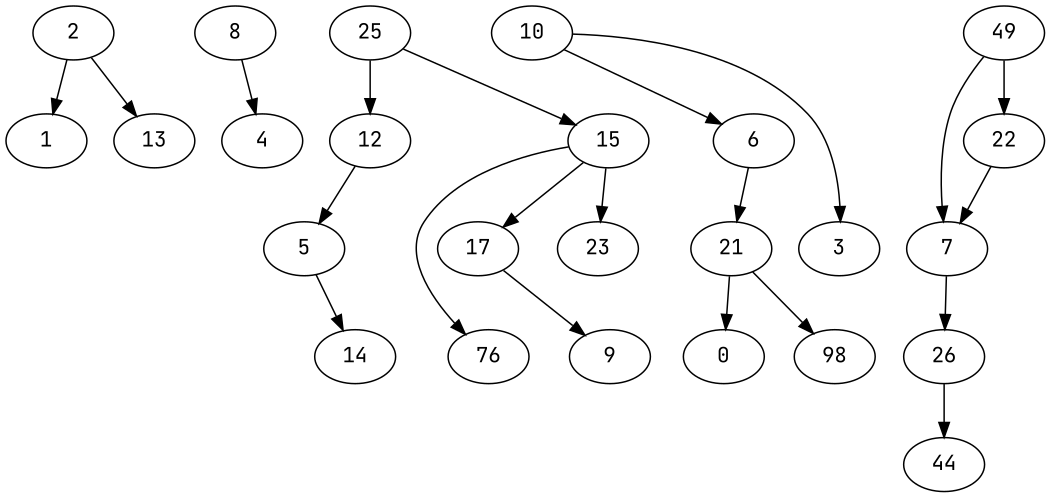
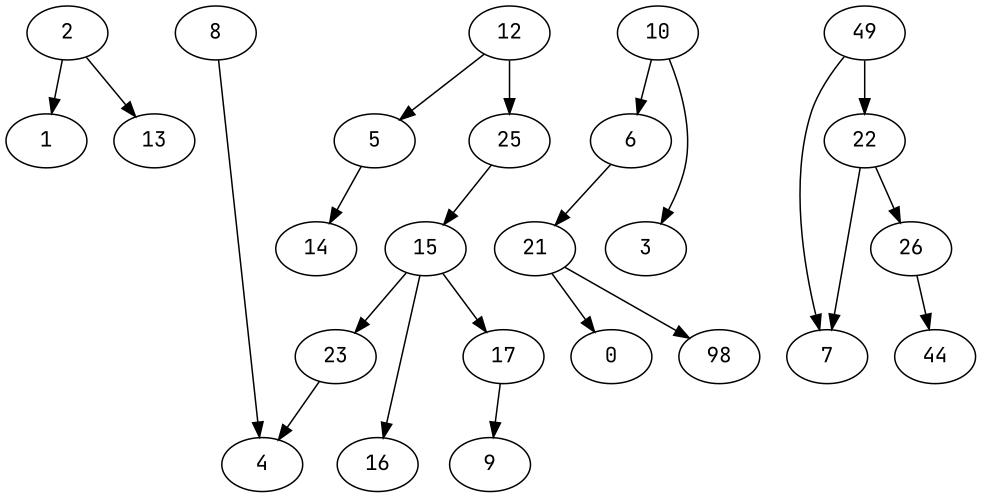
(370, 80) -> (510, 80)
(946, 295) -> (885, 188)
(489, 357) -> (378, 465)
none -> (303, 404)
